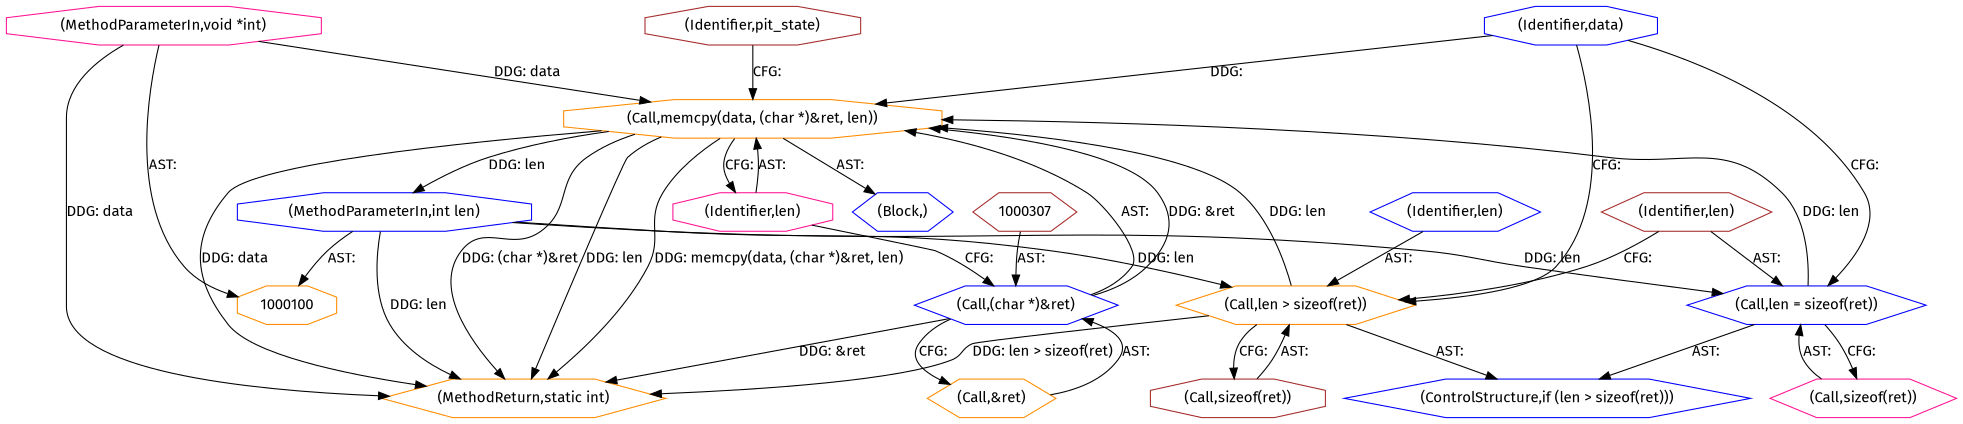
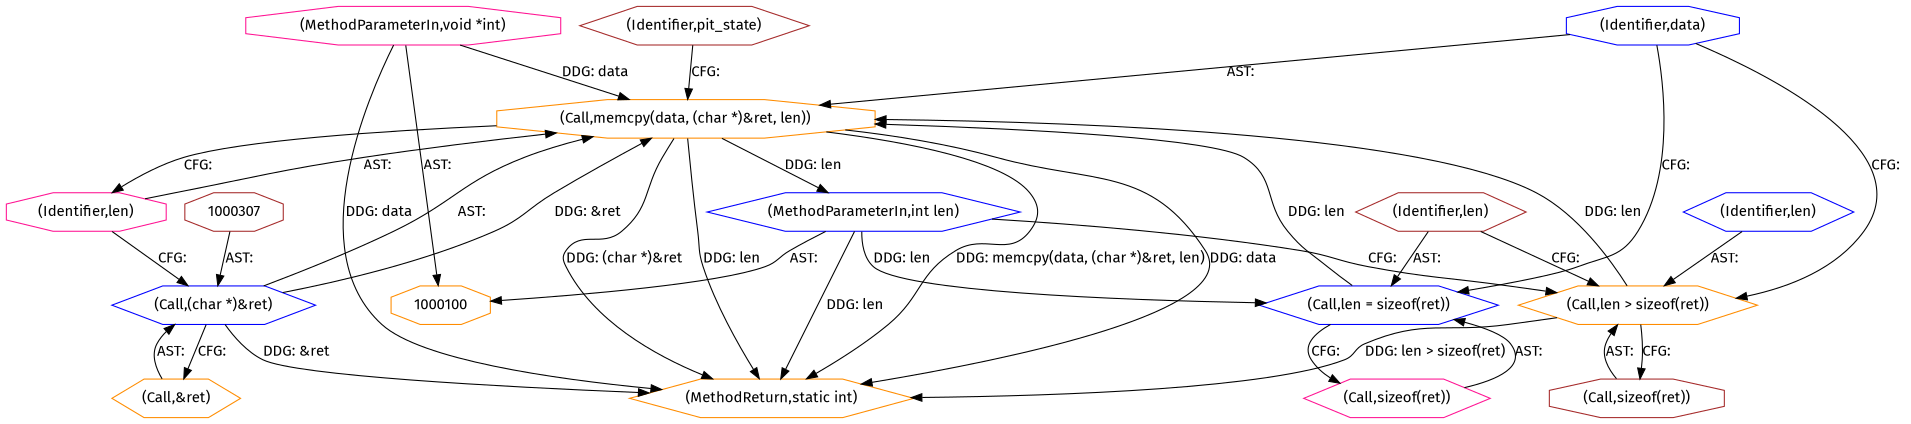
(753, 26) -> (695, 26)
(1228, 72) -> (1243, 72)
(384, 212) -> (864, 212)
(903, 212) -> none
(1025, 212) -> (234, 212)
(1166, 259) -> (1385, 259)
(1547, 398) -> none
